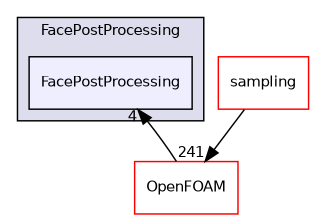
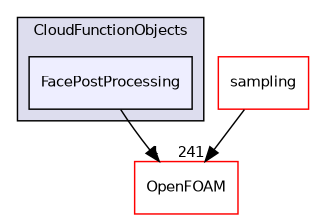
(111, 31) -> (111, 31)
(162, 141) -> (135, 130)
